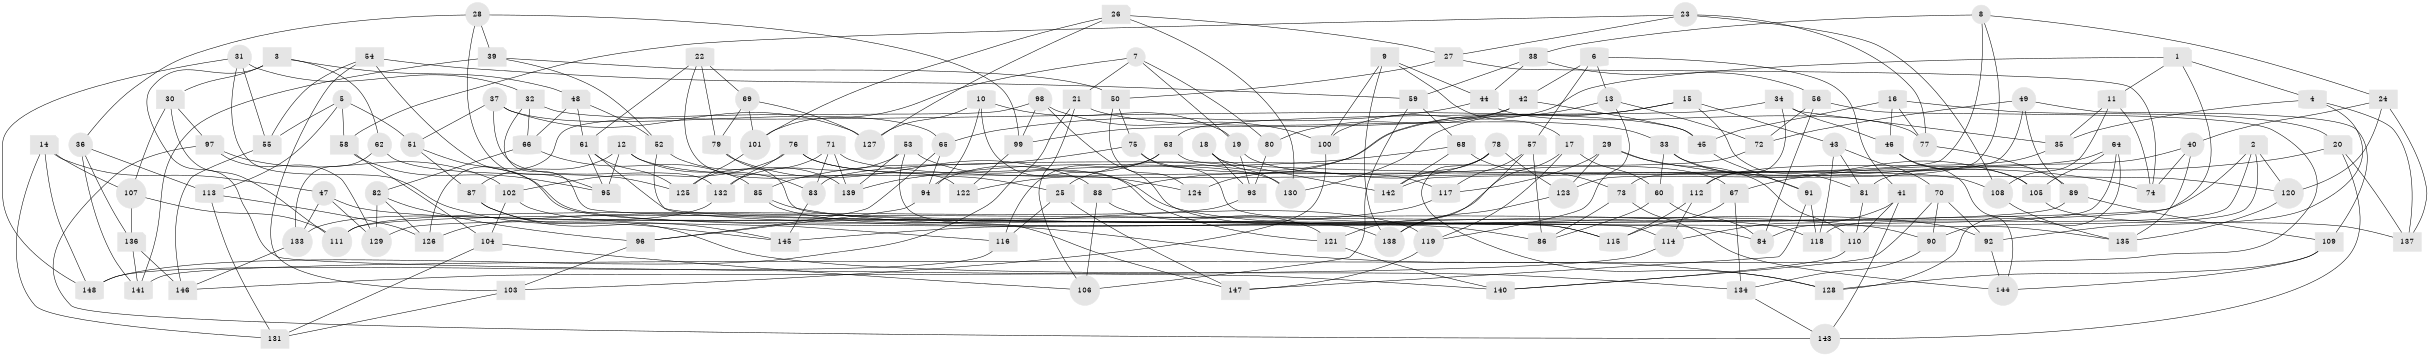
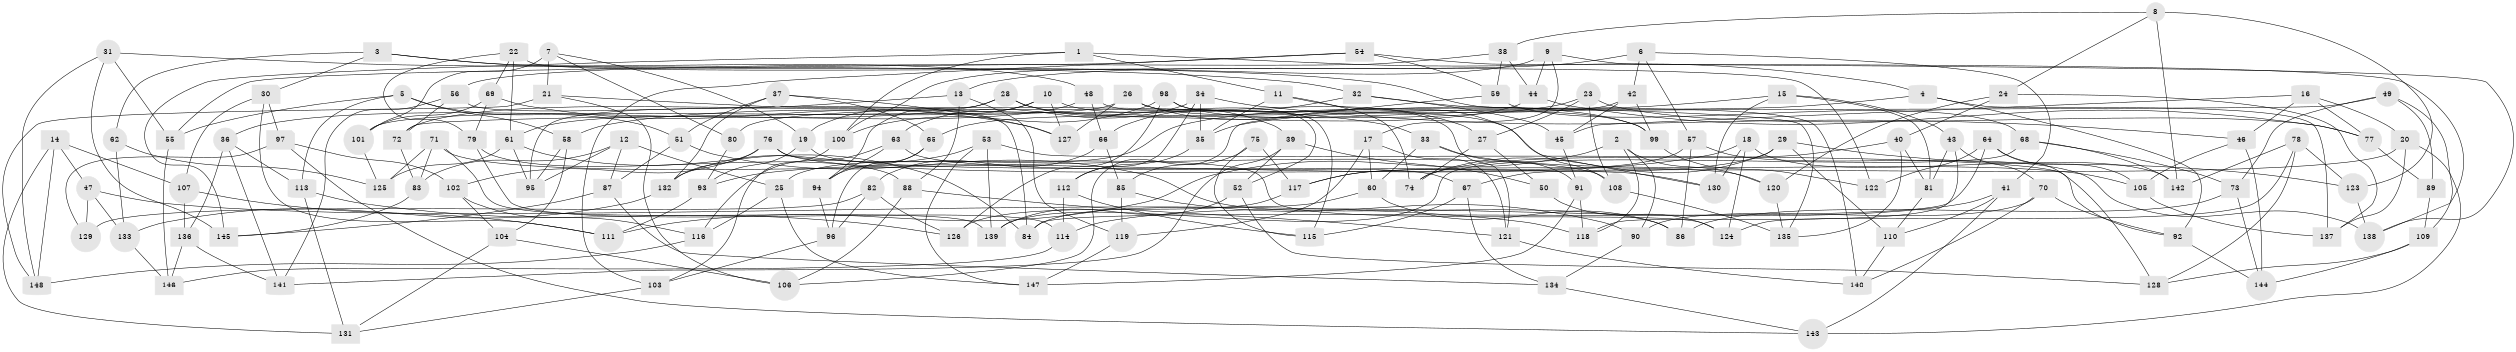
(1124, 121) -> none
none -> (1737, 190)
(1227, 222) -> none
